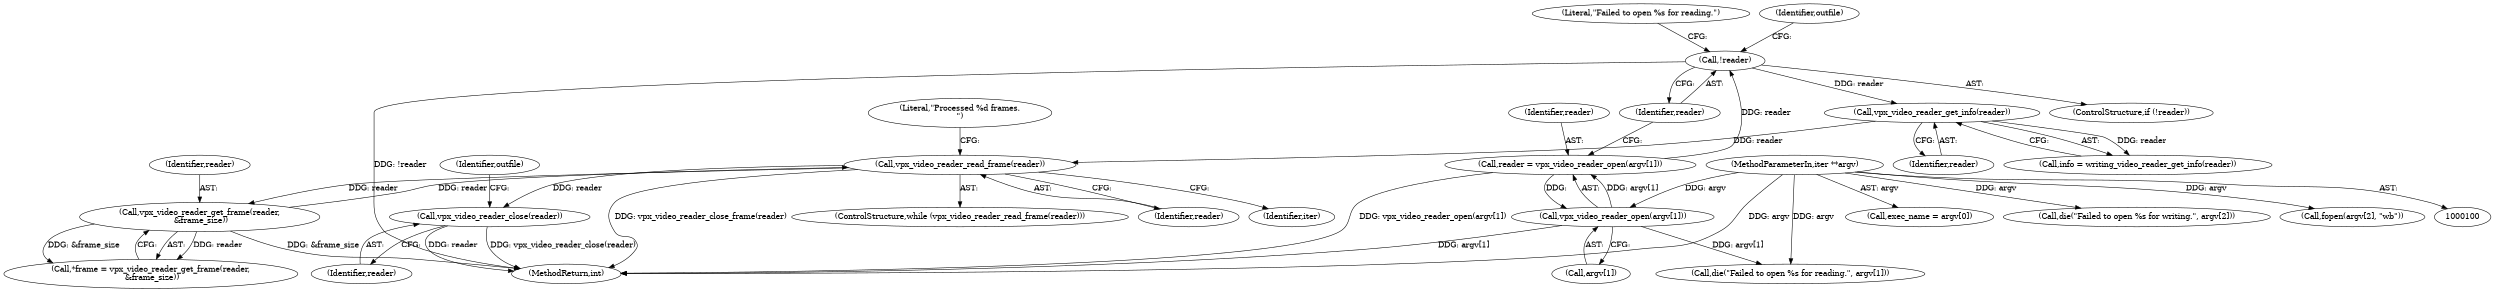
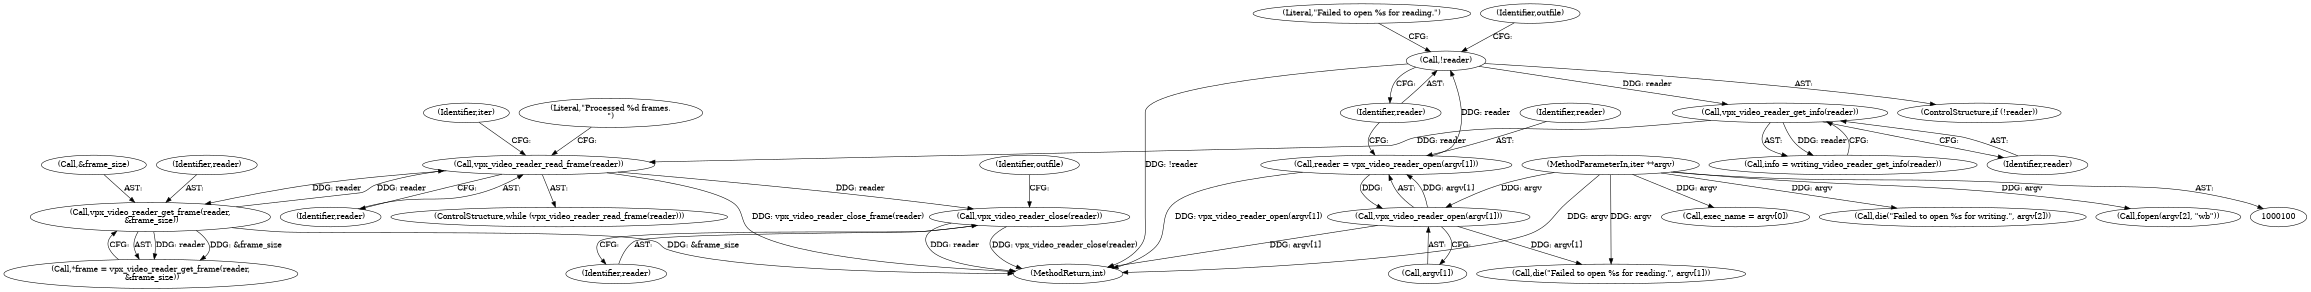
none -> (94, 165)
(1151, 186) -> (500, 137)
(1879, 189) -> (1697, 189)
